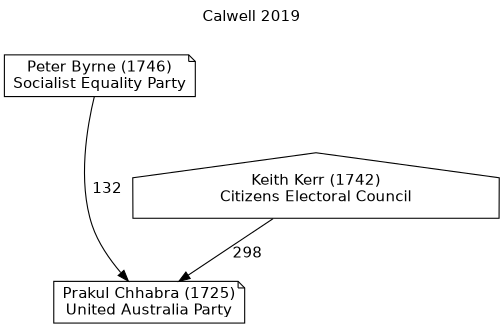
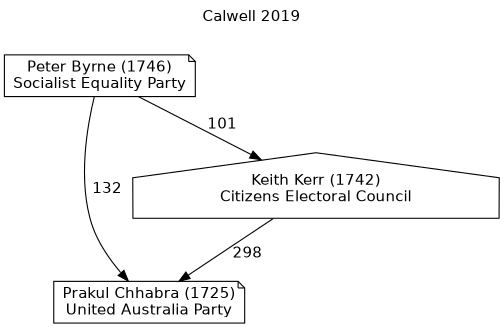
none -> (195, 126)
